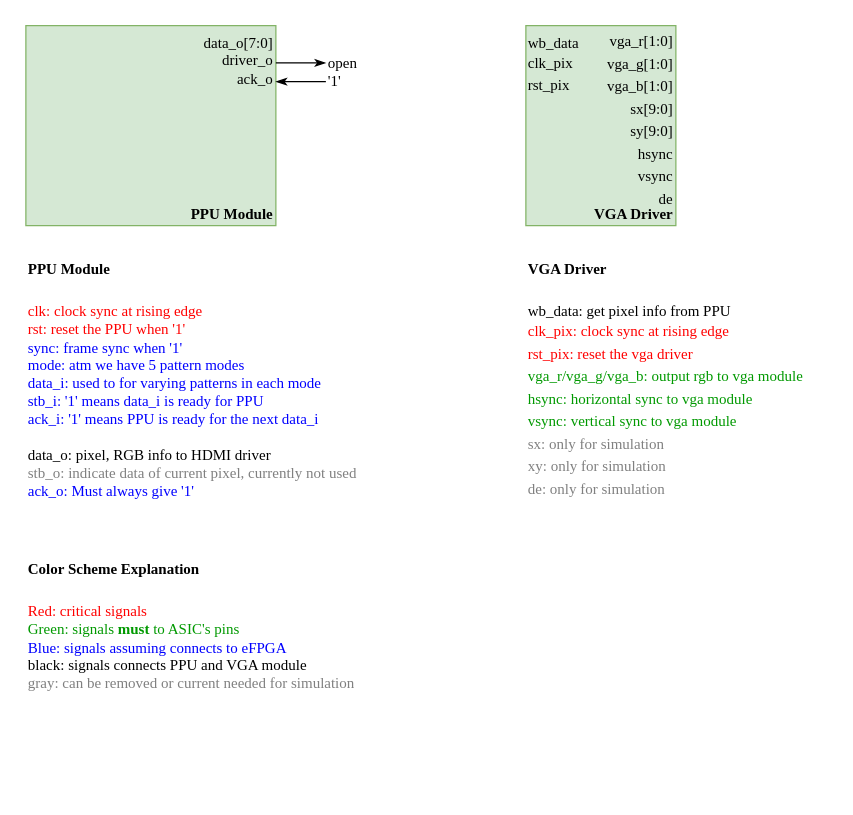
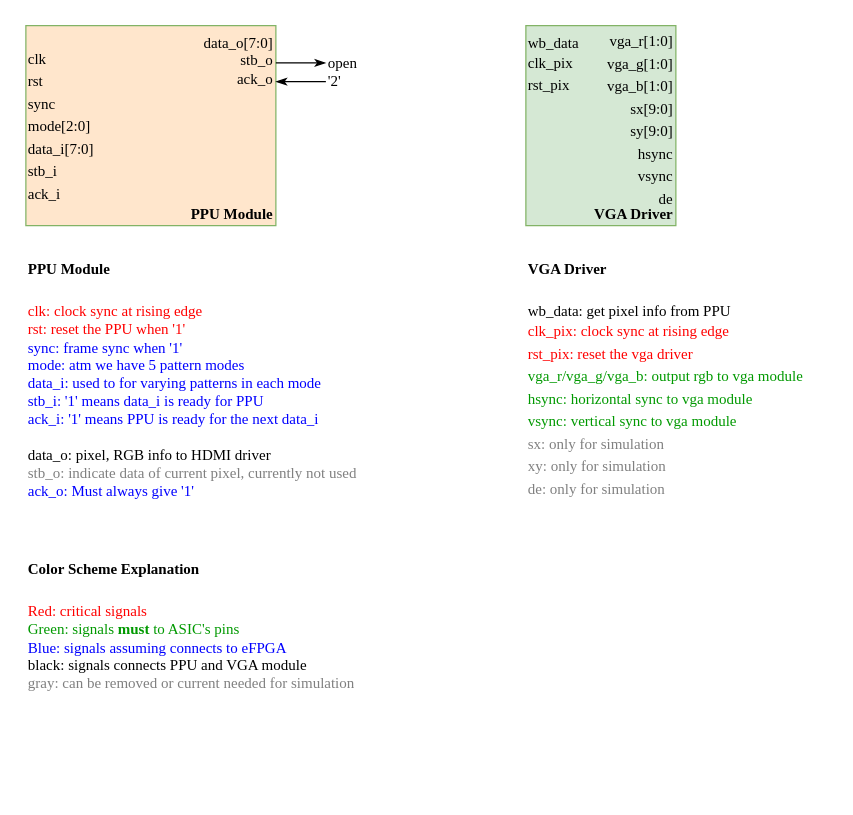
(229, 61) -> (229, 61)
(337, 82) -> (337, 82)
none -> (94, 126)
(151, 126) -> (151, 126)
